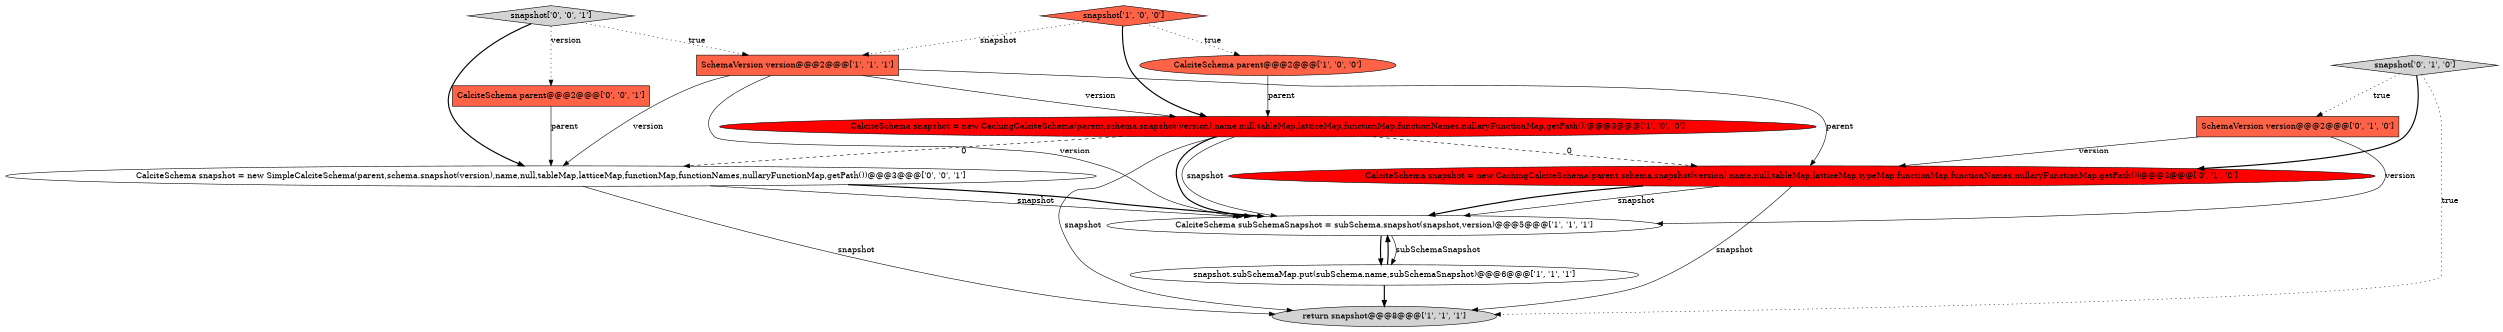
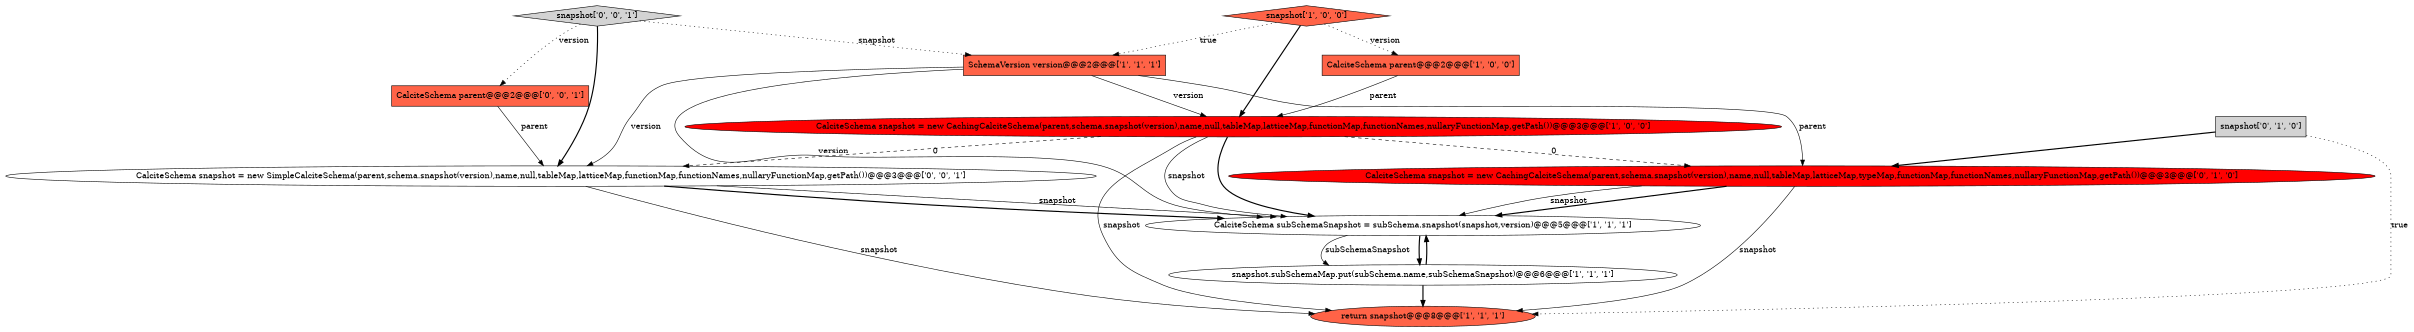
(697, 41) -> (877, 41)
(998, 41) -> (1209, 41)
(1213, 41) -> (1385, 41)
(1268, 65) -> (1421, 65)
(2415, 65) -> (2261, 127)
(2298, 127) -> none
(1384, 316) -> (1423, 316)
